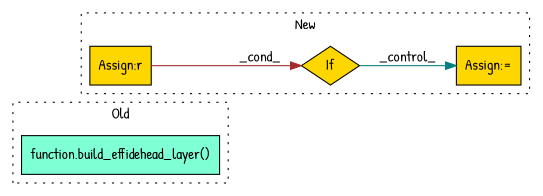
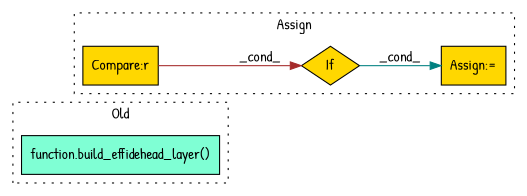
(305, 25) -> (294, 25)
(408, 58) -> (400, 58)
(121, 66) -> (121, 66)
